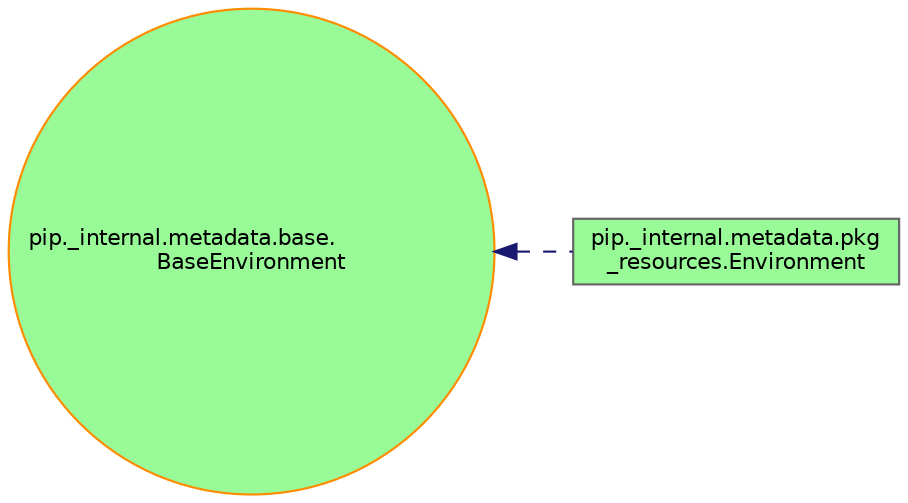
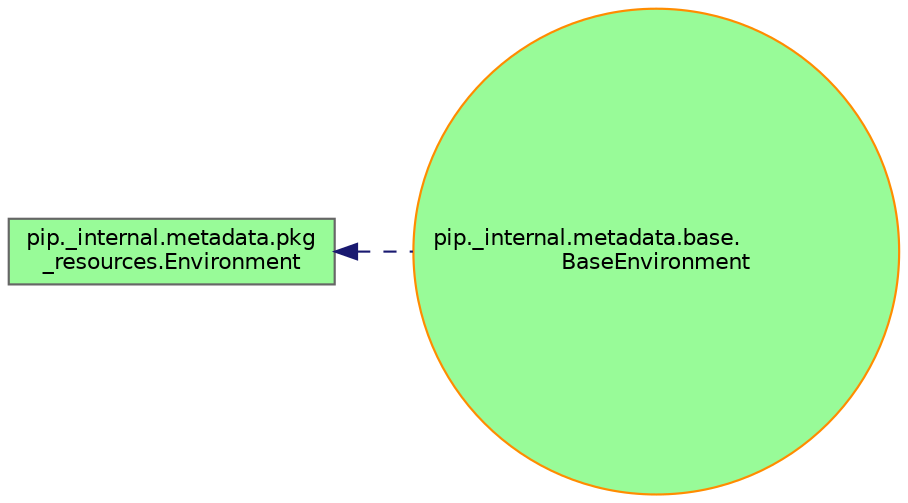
(545, 252) -> (385, 252)
